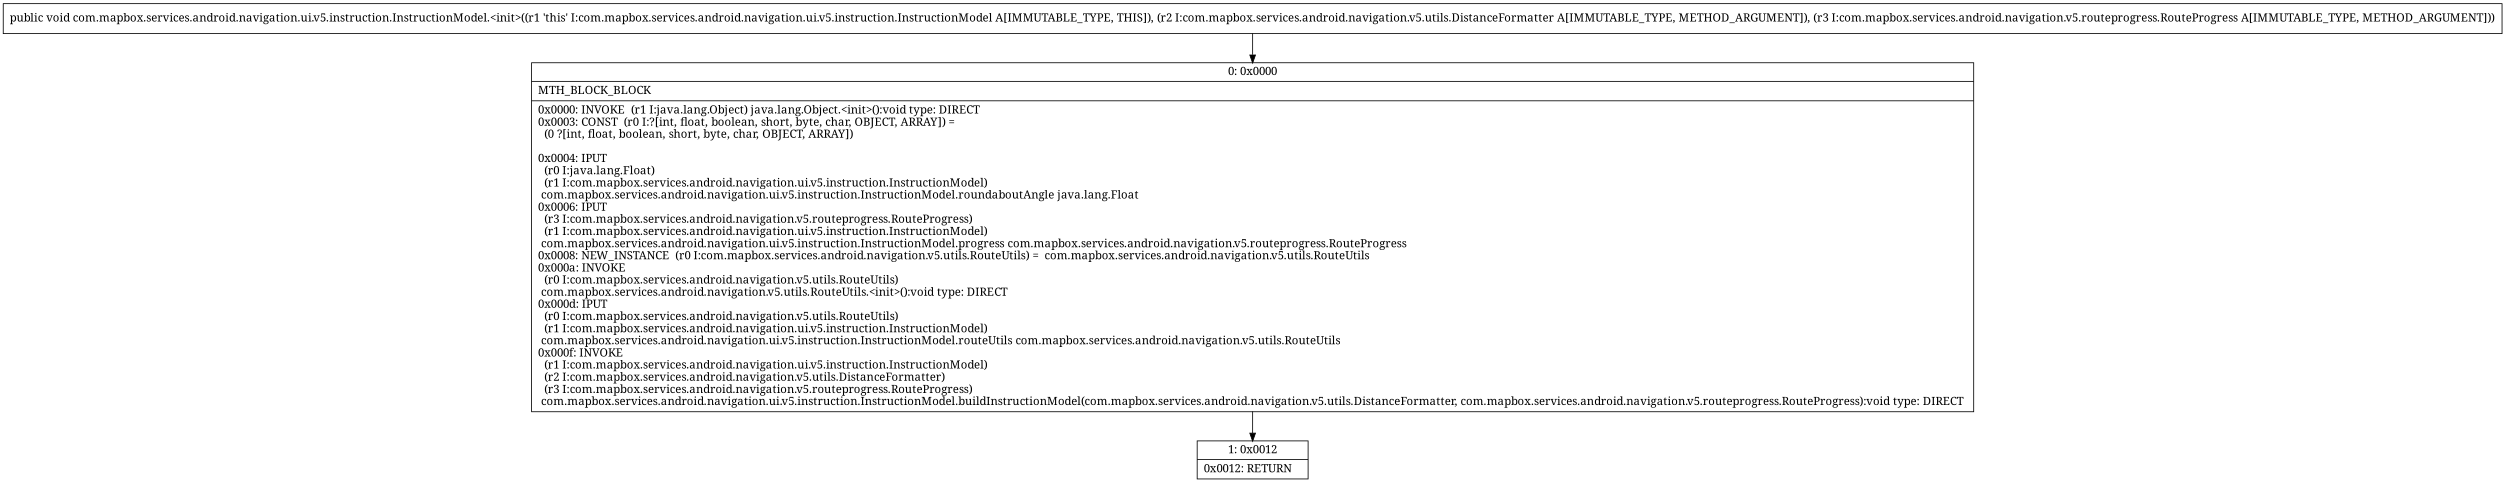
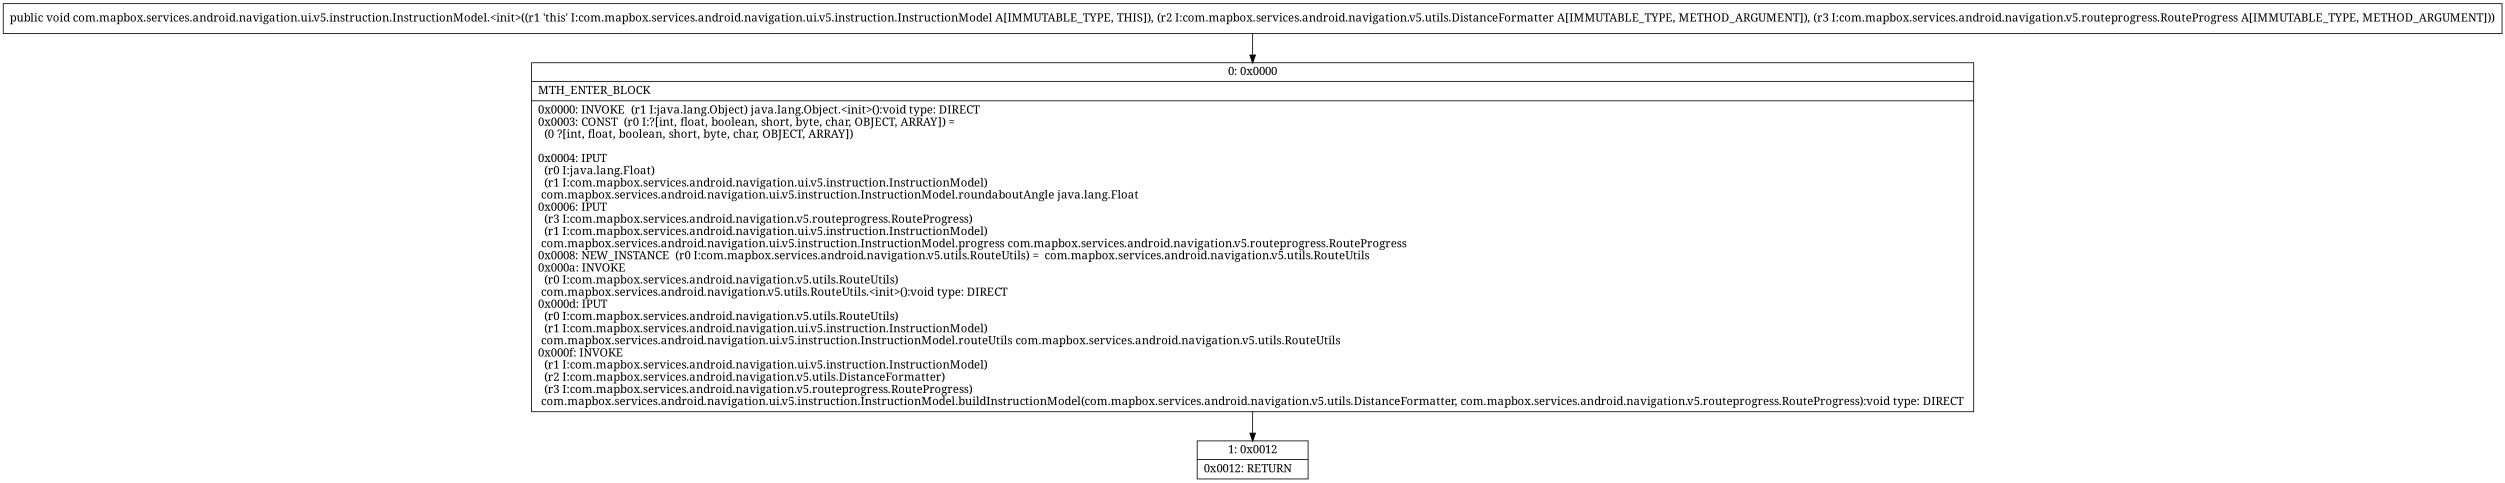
(595, 91) -> (594, 91)
